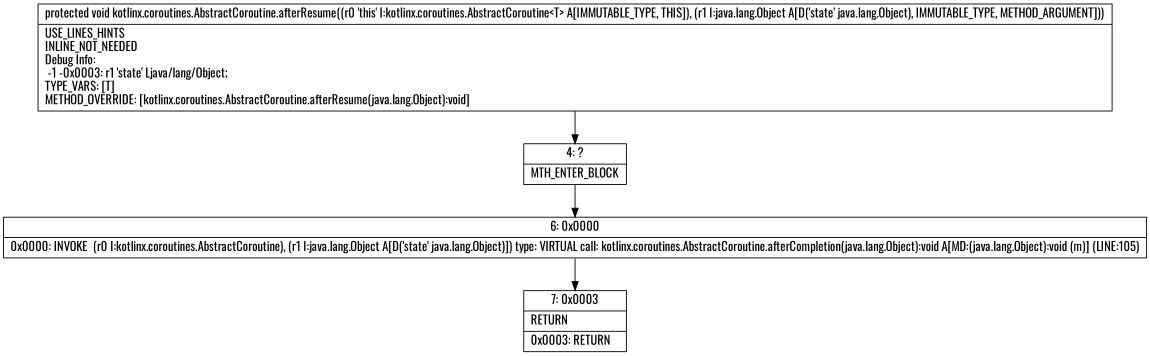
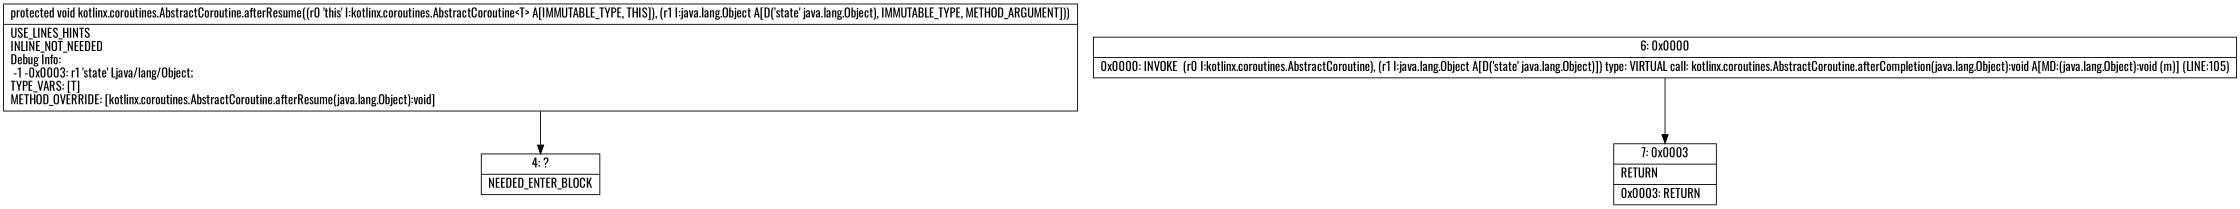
(575, 174) -> (541, 184)
(575, 196) -> none
